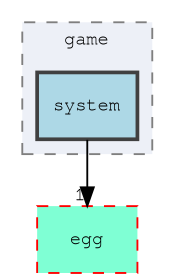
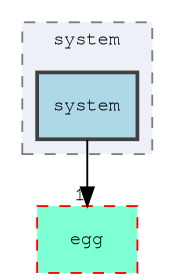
(87, 40) -> (87, 40)
